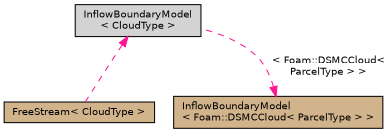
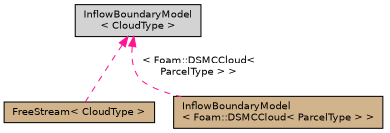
(246, 48) -> (144, 82)
